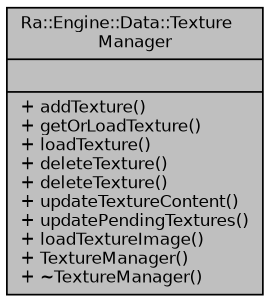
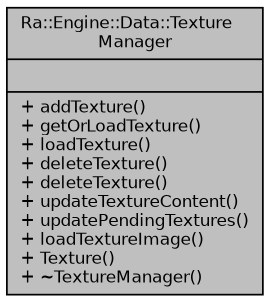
(105, 259) -> (68, 259)
